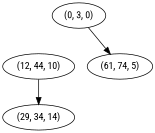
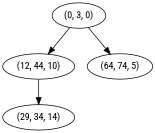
none -> (61, 38)
(120, 66) -> (120, 66)
